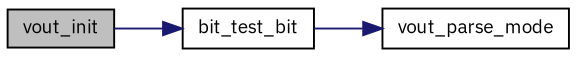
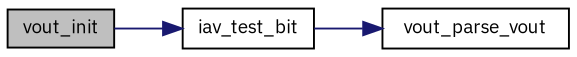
(248, 29) -> (248, 29)
(476, 29) -> (476, 29)
